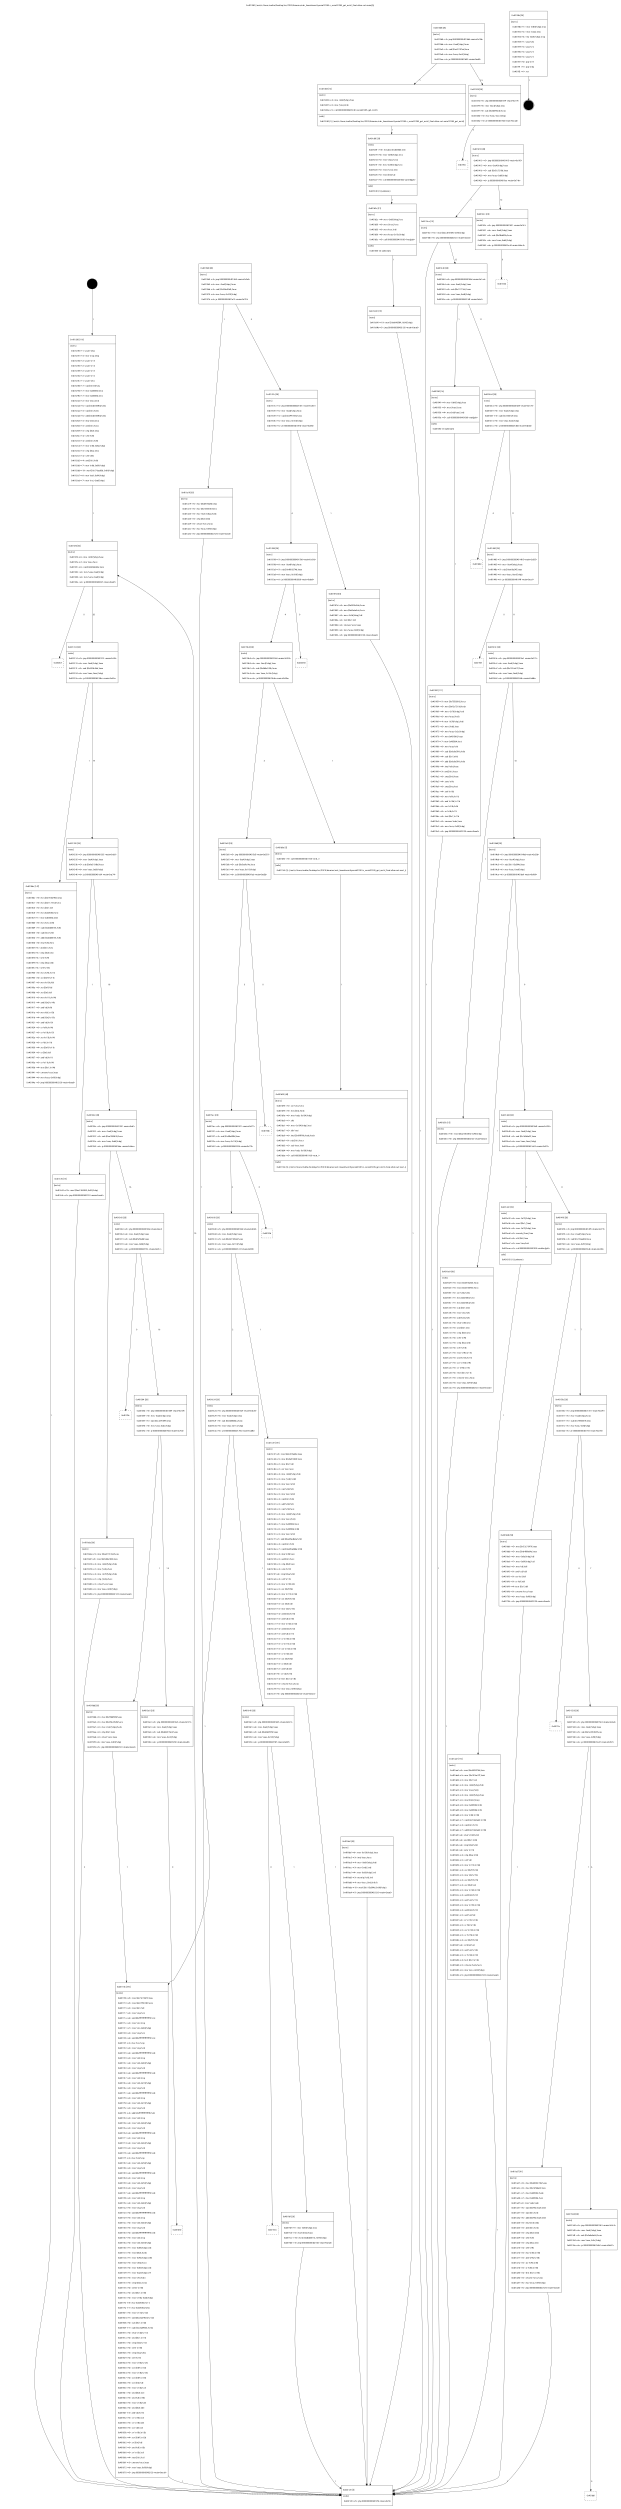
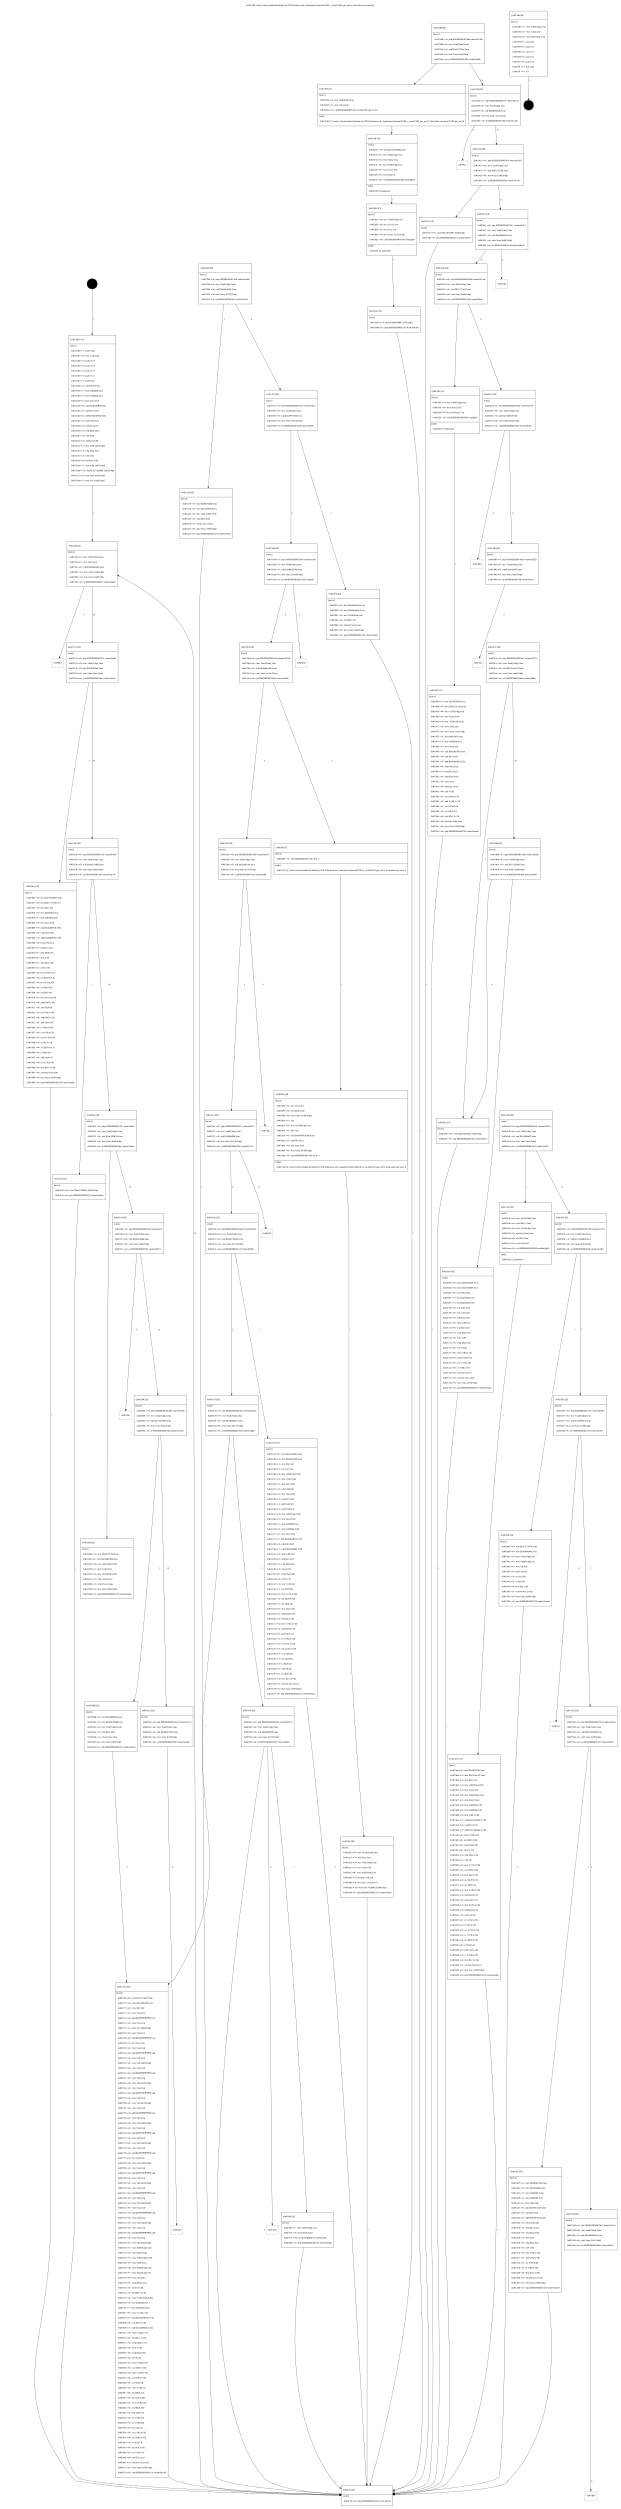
none -> (496, 134)
(452, 252) -> (482, 256)
(512, 613) -> none
(520, 994) -> (487, 999)
none -> (349, 1504)
(79, 2153) -> (219, 2154)
